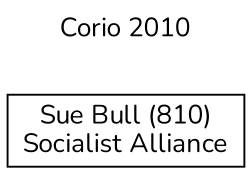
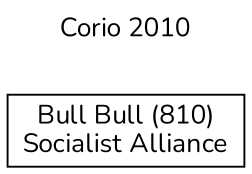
(126, 131) -> (126, 131)
